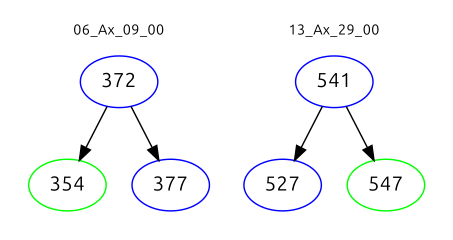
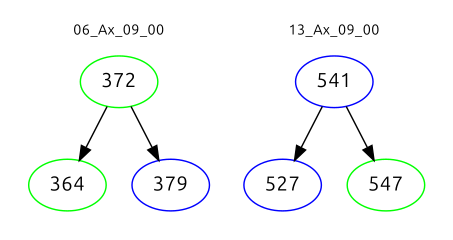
(334, 31) -> (334, 31)
(119, 82) -> (119, 82)
(67, 185) -> (67, 185)
(171, 185) -> (171, 185)
